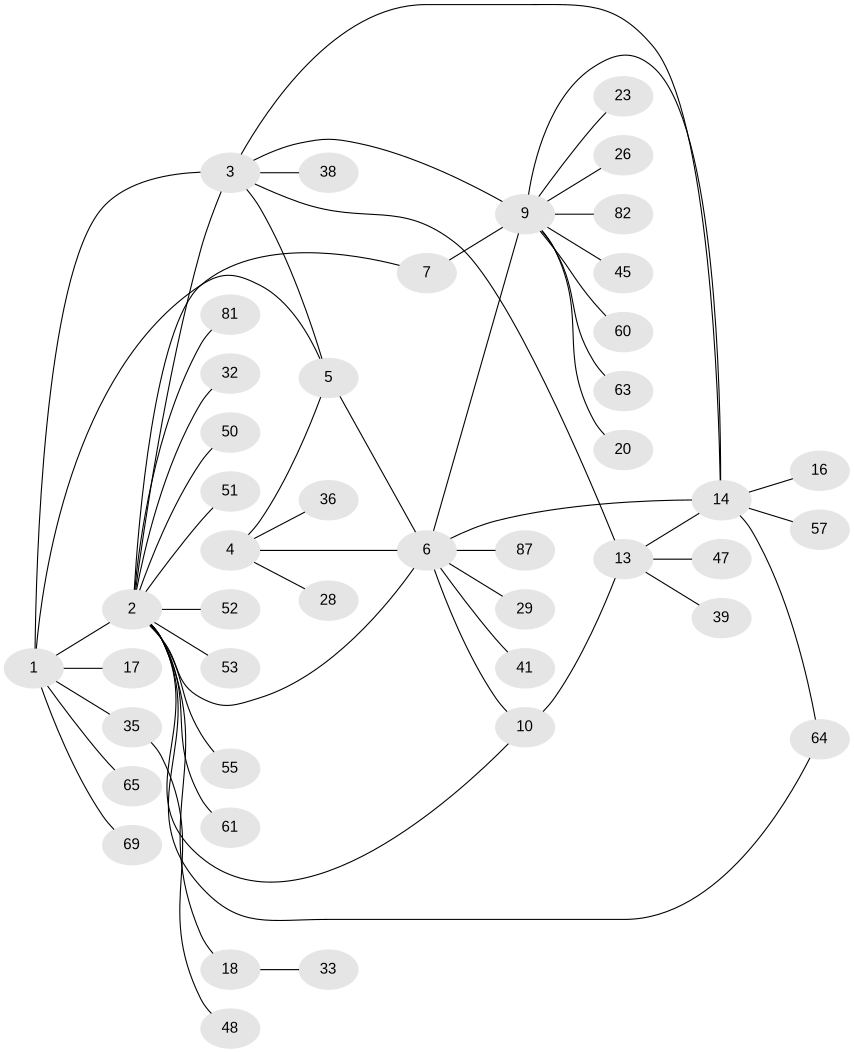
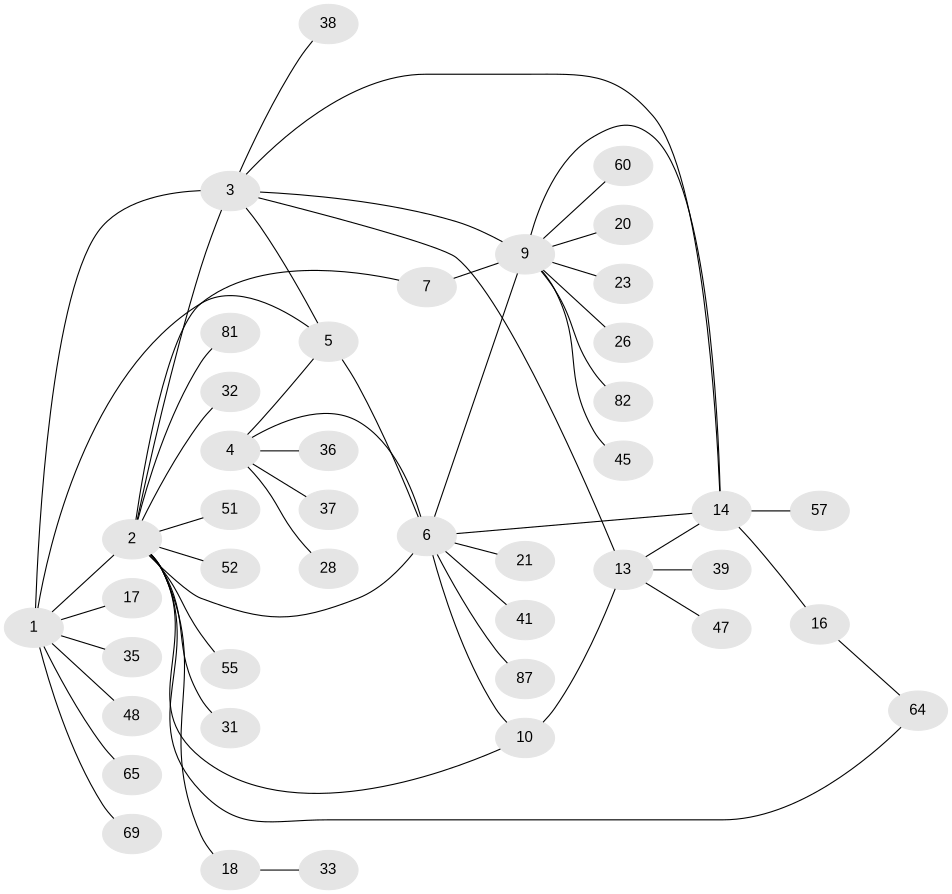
(623, 391) -> none
(230, 433) -> none
none -> (329, 510)
(525, 609) -> (525, 561)
(788, 613) -> (869, 668)
(230, 668) -> none
(230, 828) -> (230, 728)
(180, 899) -> (83, 672)
